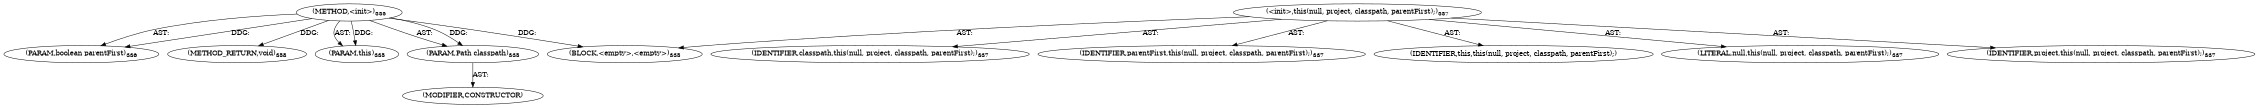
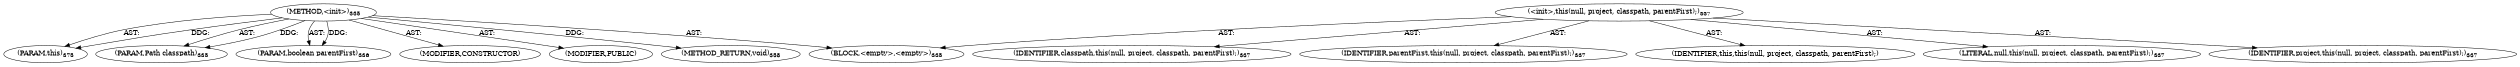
(528, 33) -> (695, 33)
(380, 53) -> (68, 53)
none -> (601, 54)
(473, 73) -> (394, 32)
